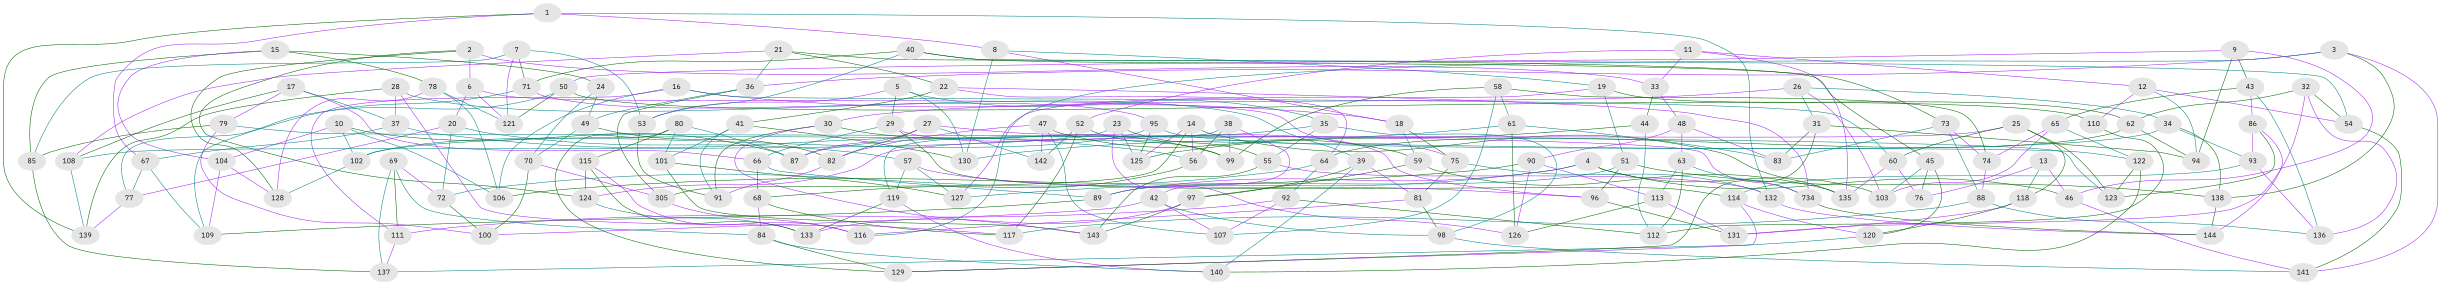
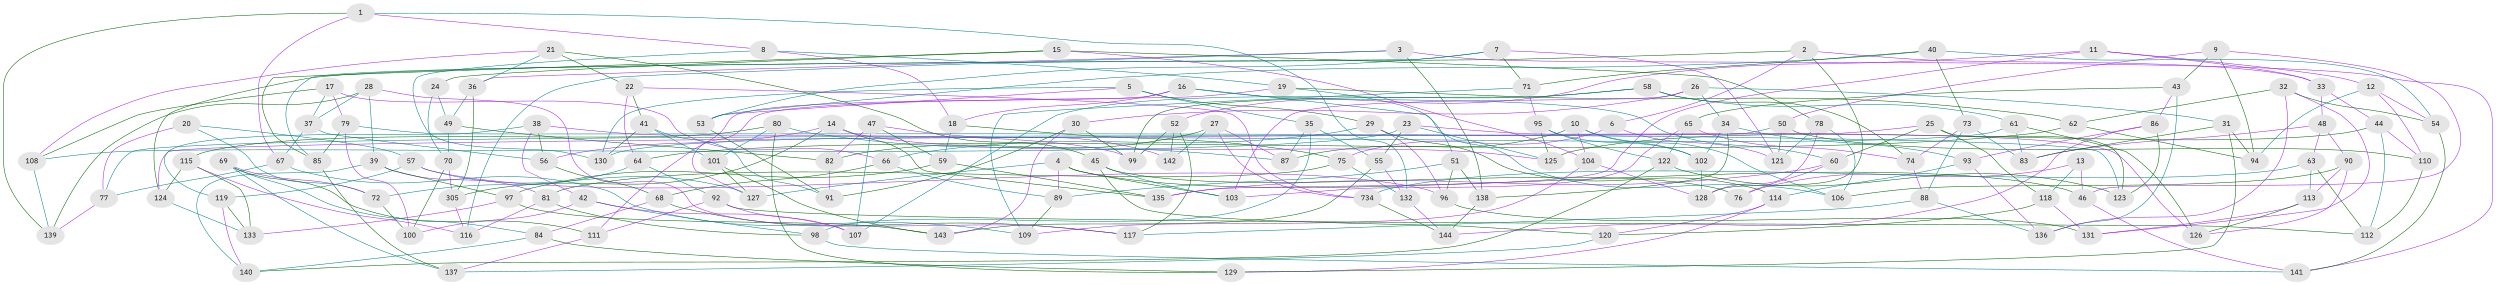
(461, 106) -> none
(1650, 106) -> (2346, 103)
none -> (2402, 143)
